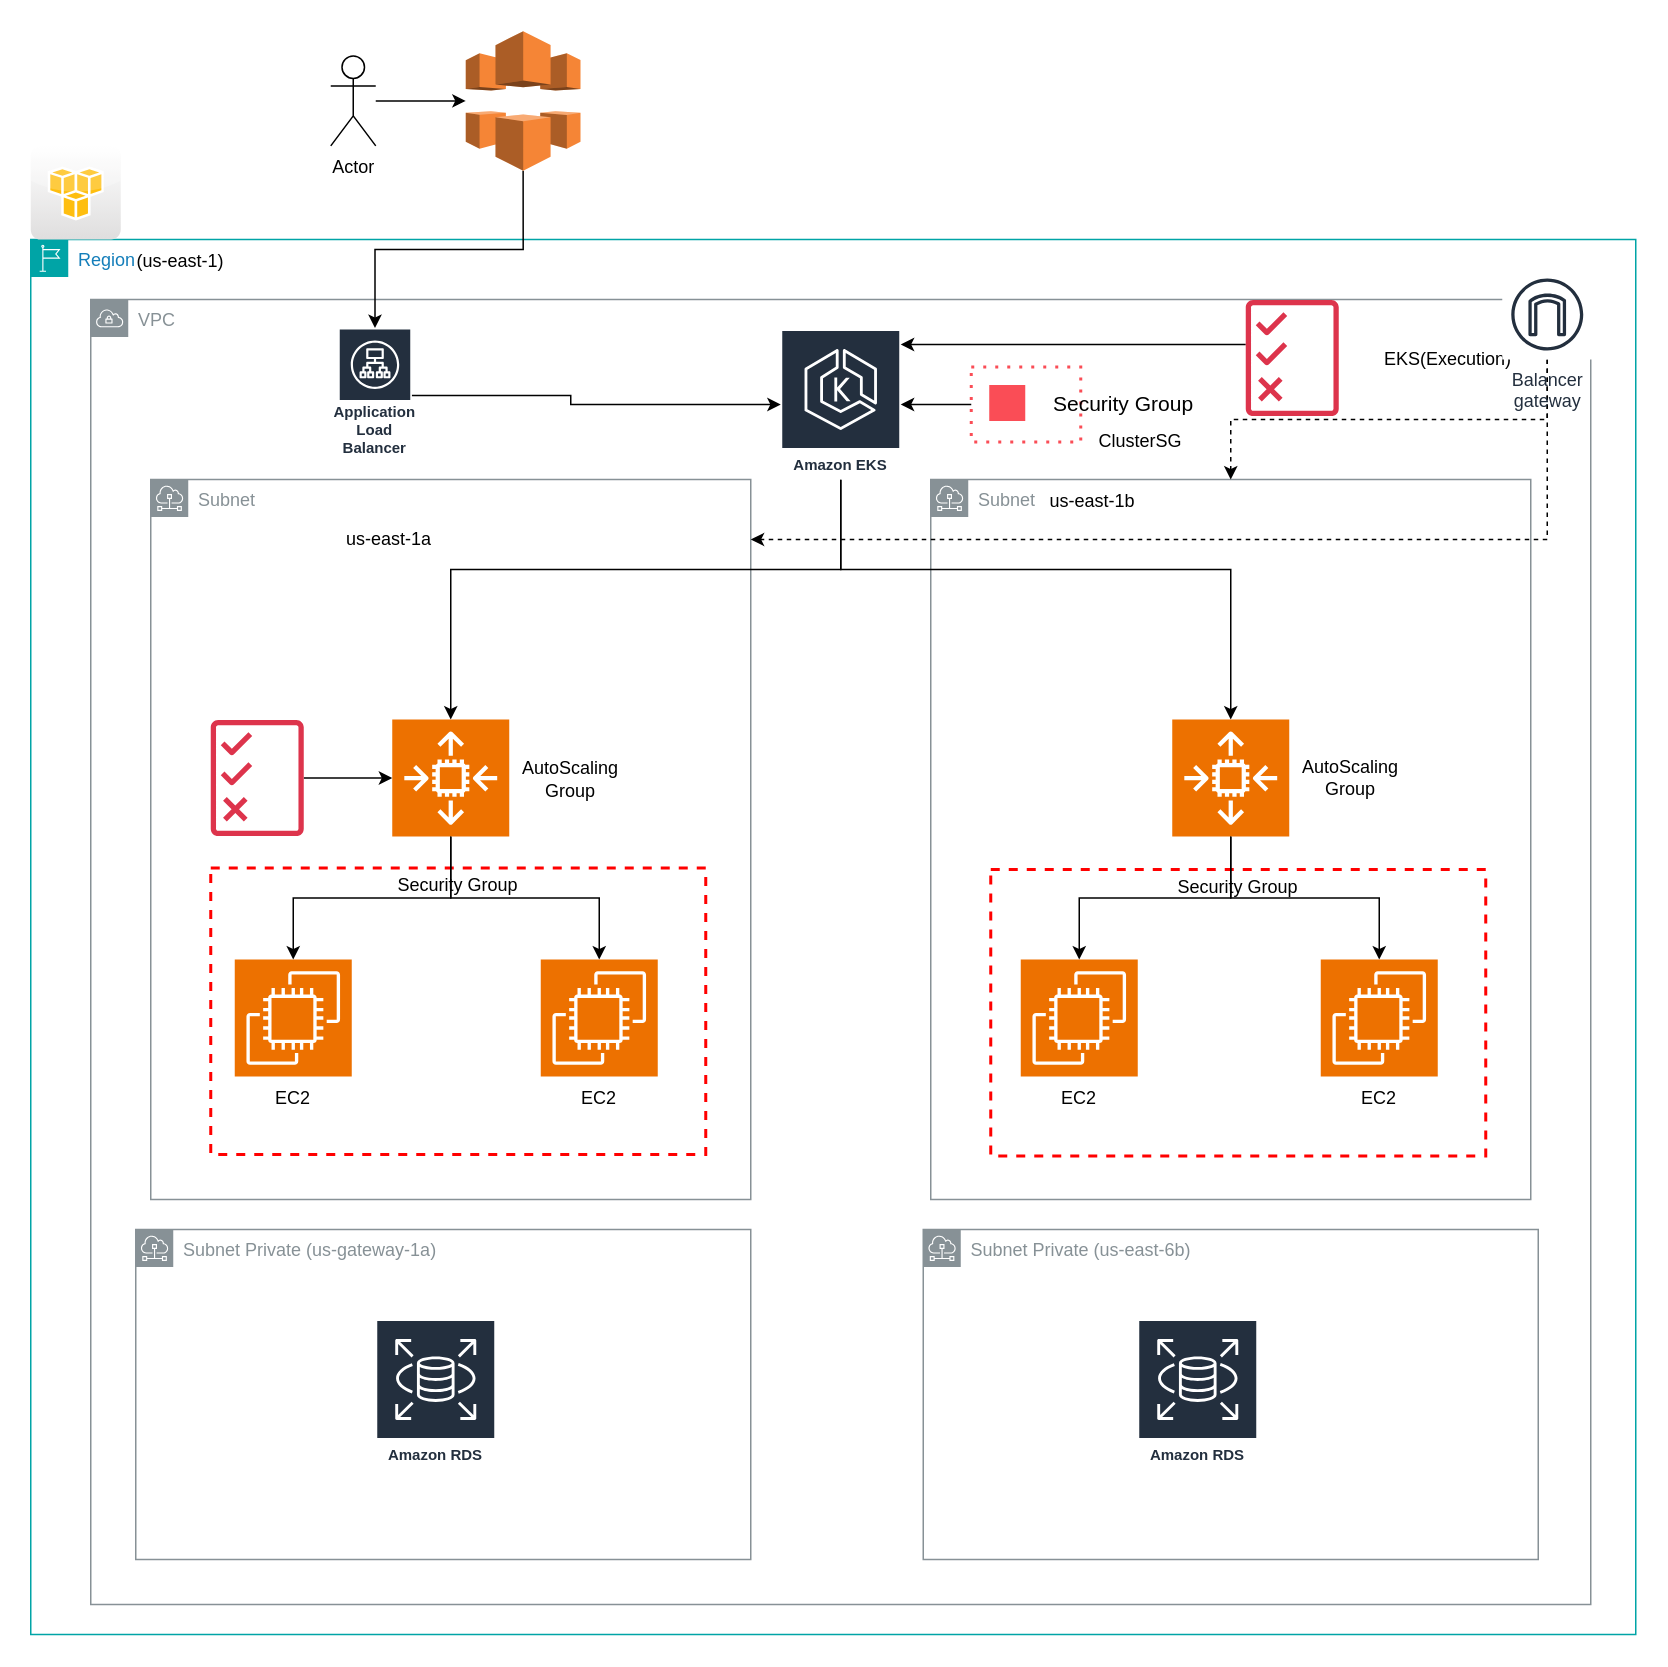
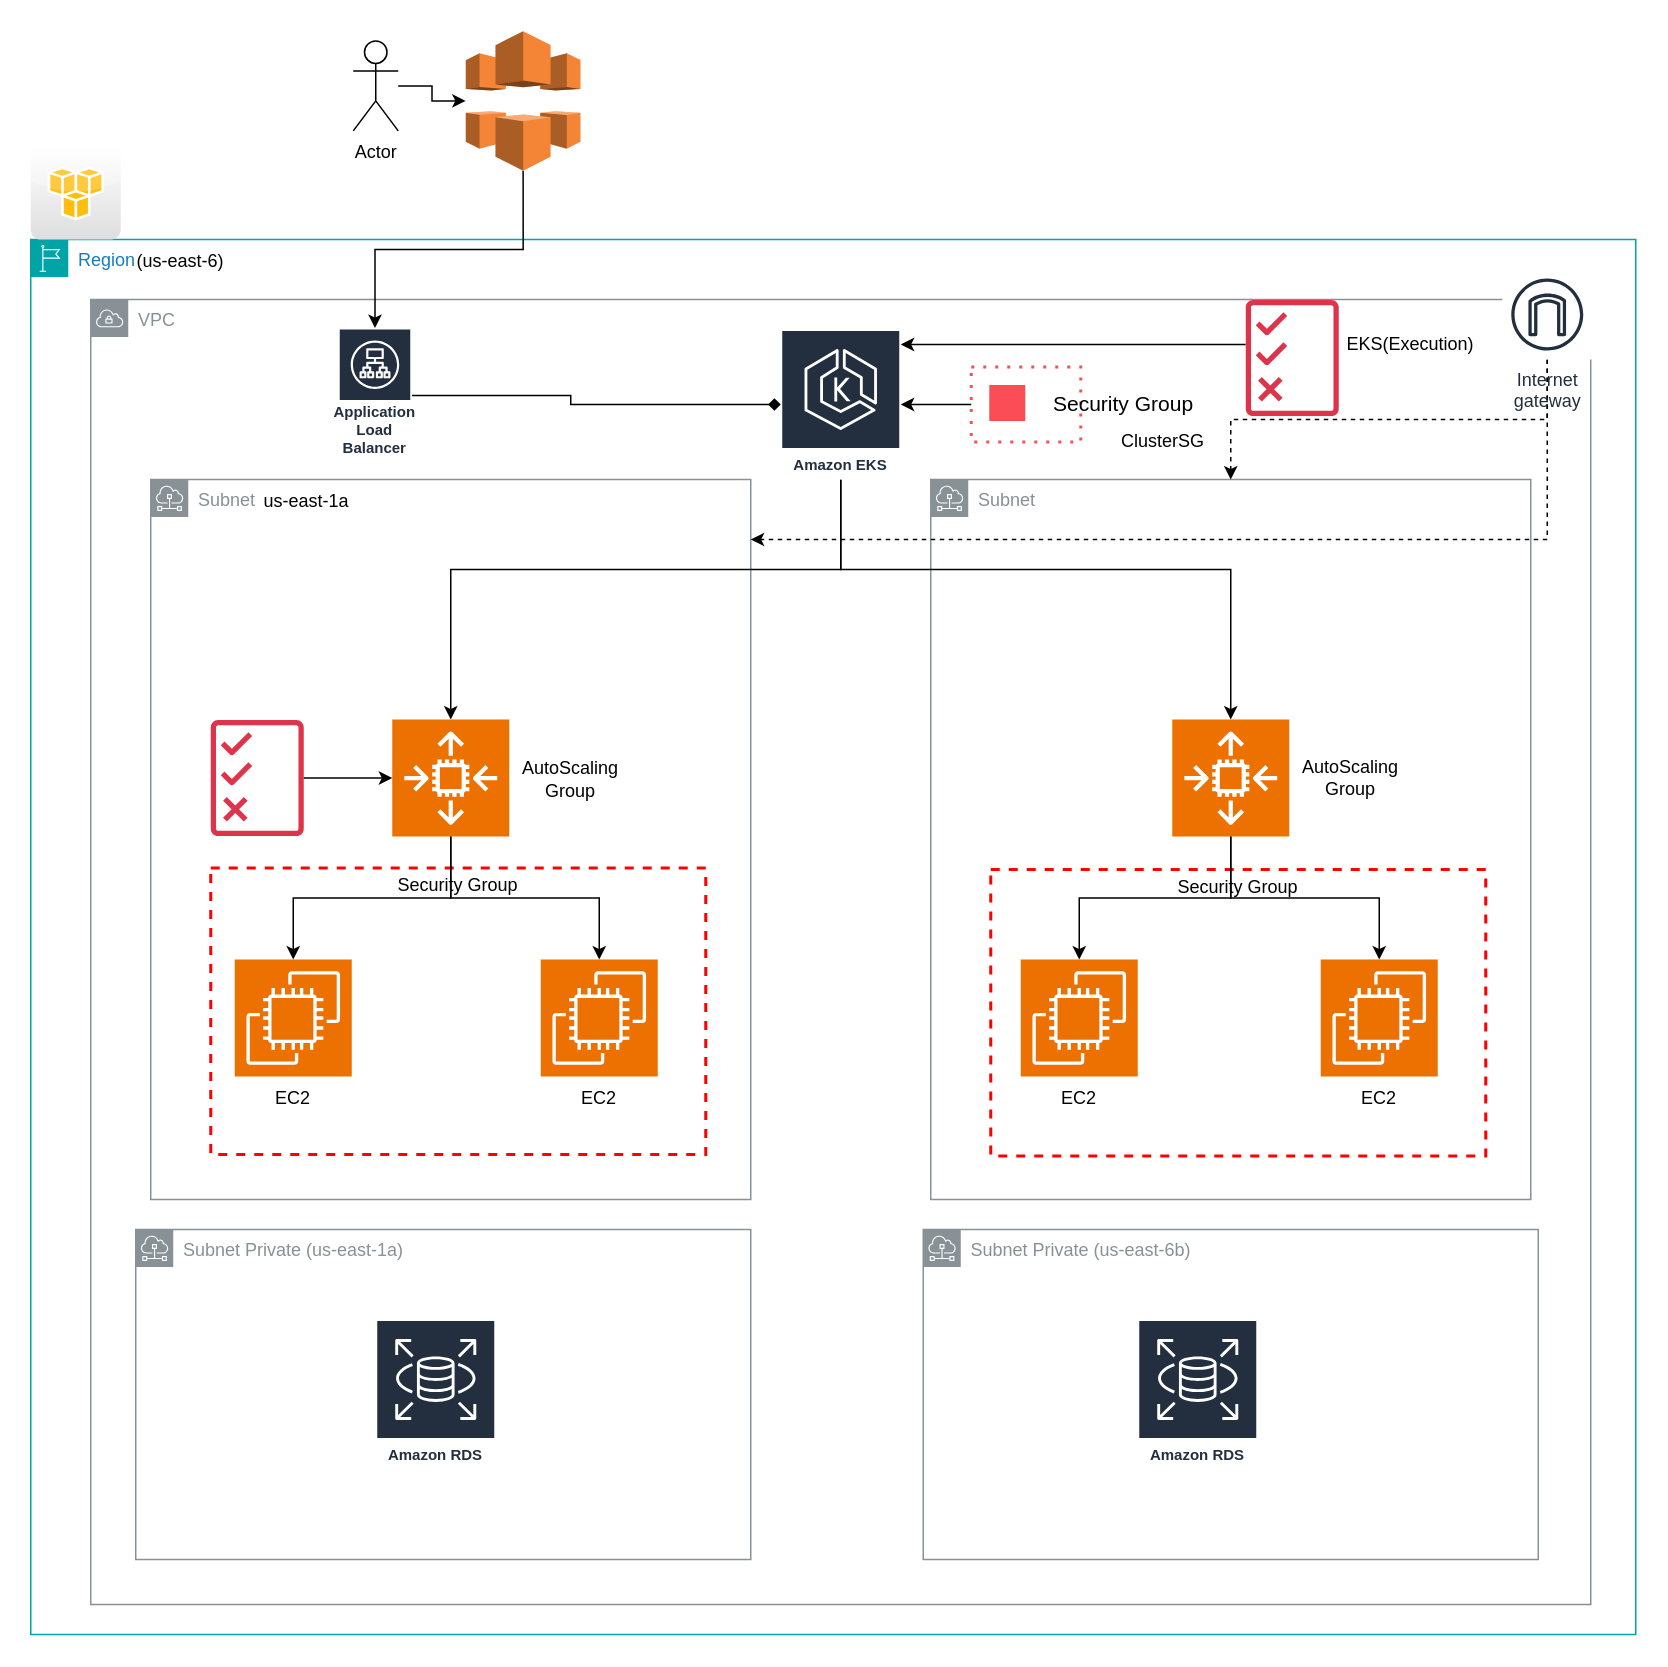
(353, 101) -> (376, 86)
(181, 262) -> (181, 262)
(1448, 359) -> (1411, 344)
(1548, 391) -> (1548, 391)
(769, 404) -> (768, 404)
(1141, 442) -> (1163, 442)
(1093, 502) -> none
(389, 539) -> (307, 502)
(328, 1251) -> (313, 1251)
